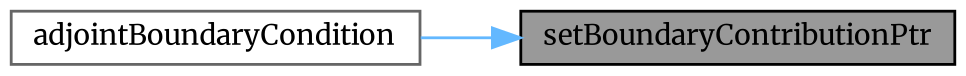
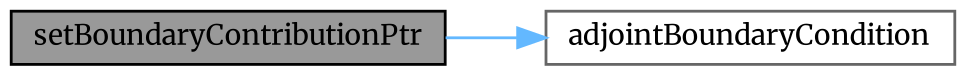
(457, 38) -> (481, 38)
